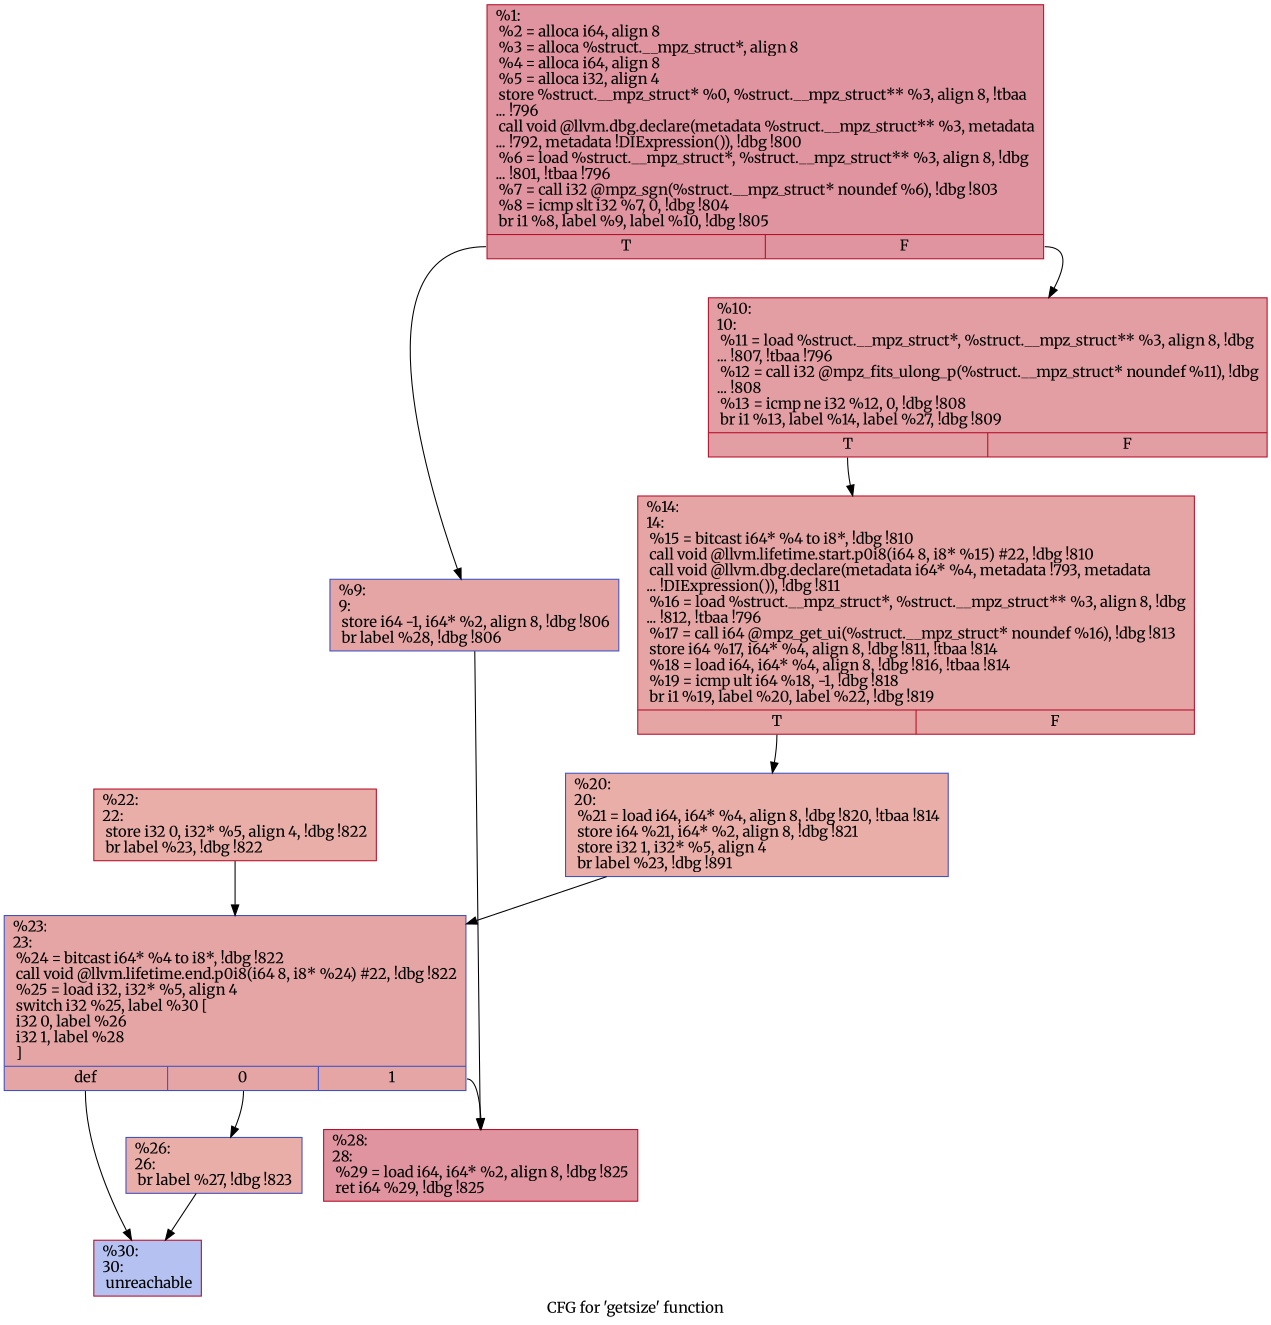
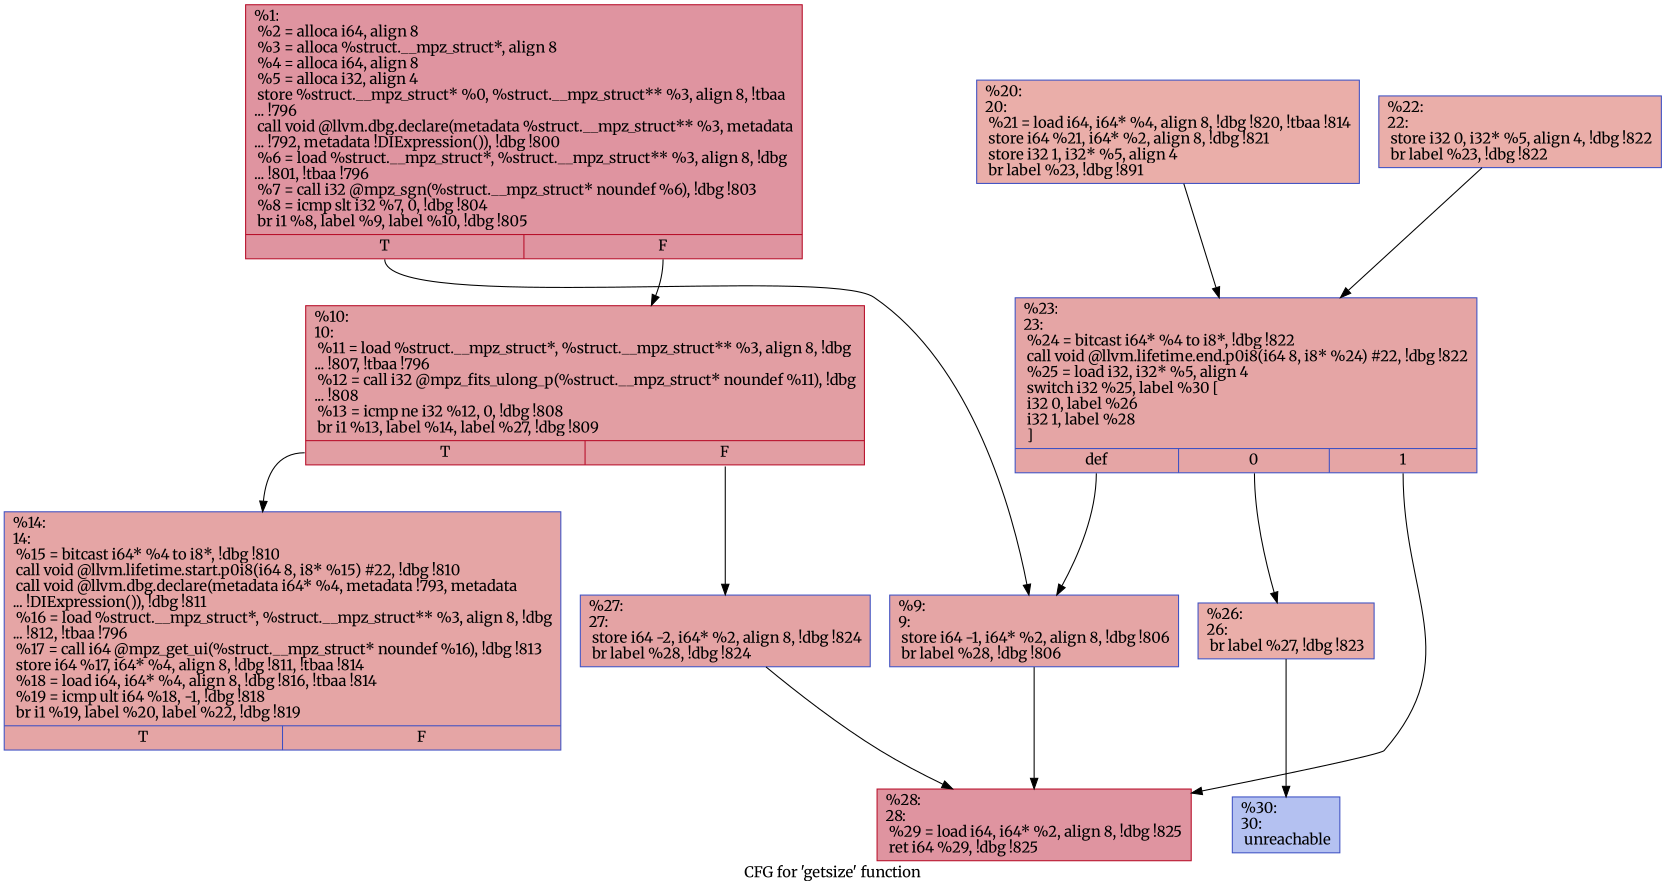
(916, 615) -> (283, 631)
none -> (725, 631)
(776, 749) -> none
(235, 825) -> (1520, 132)
(98, 1163) -> (1086, 531)
(148, 1268) -> (1286, 825)
